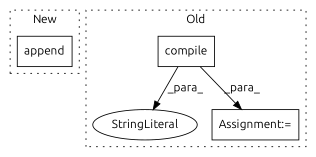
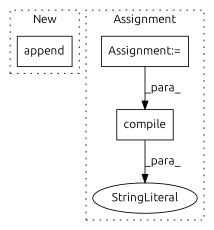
(196, 20) -> (145, 20)
(218, 85) -> (145, 84)
